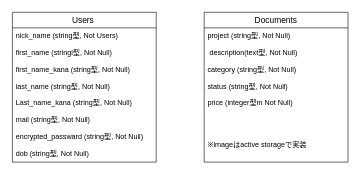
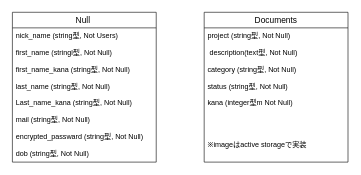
(84, 21) -> (84, 21)
(257, 36) -> (257, 36)
